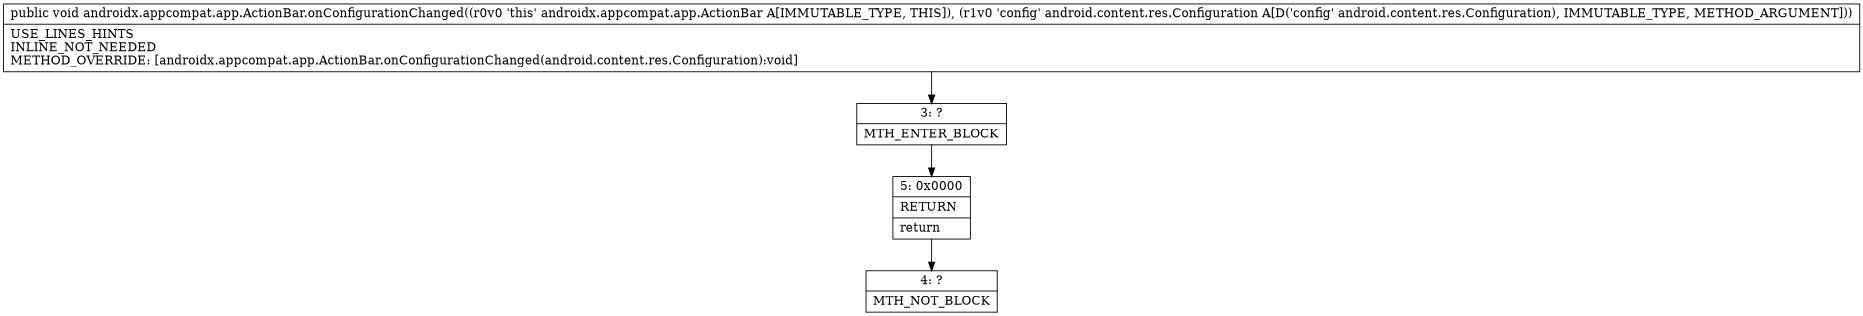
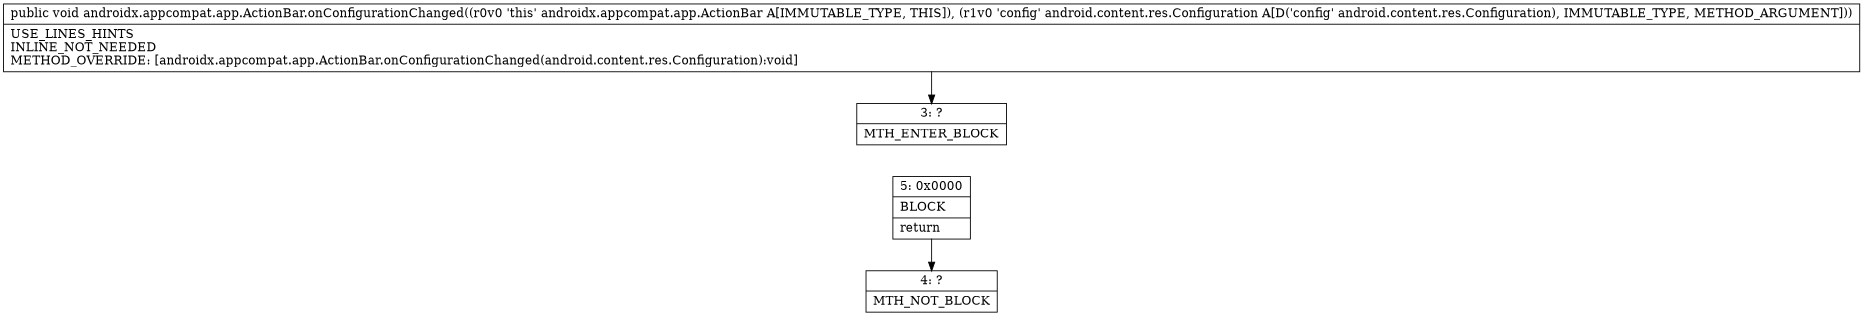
(932, 156) -> none
(929, 207) -> (923, 207)
